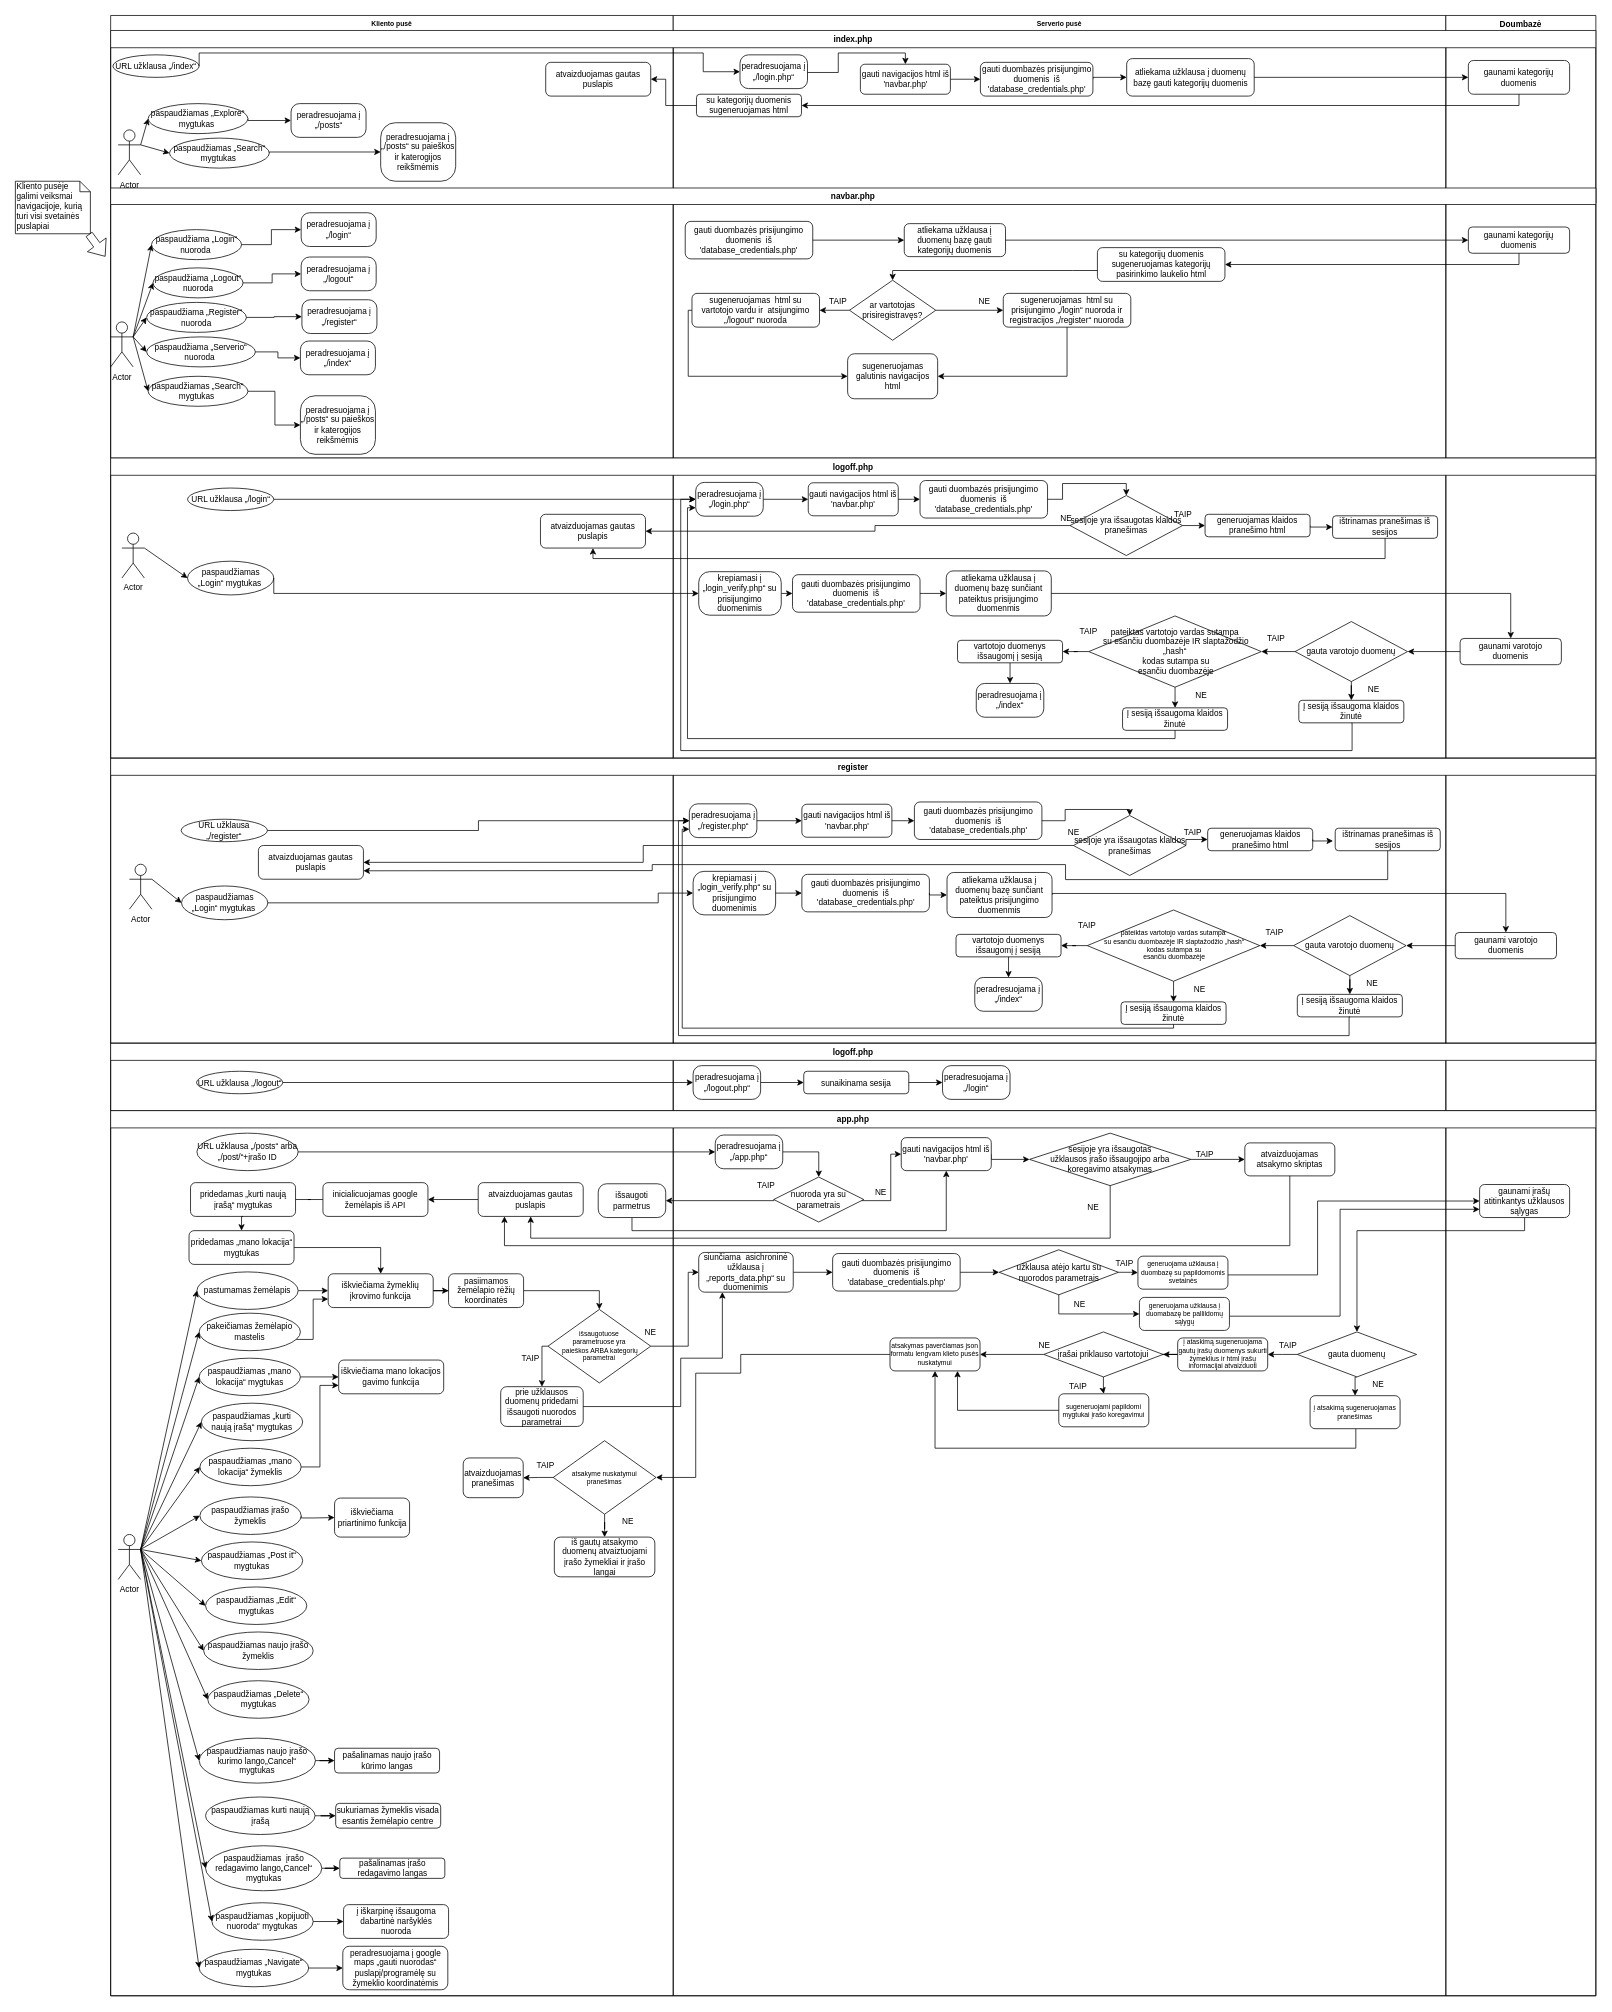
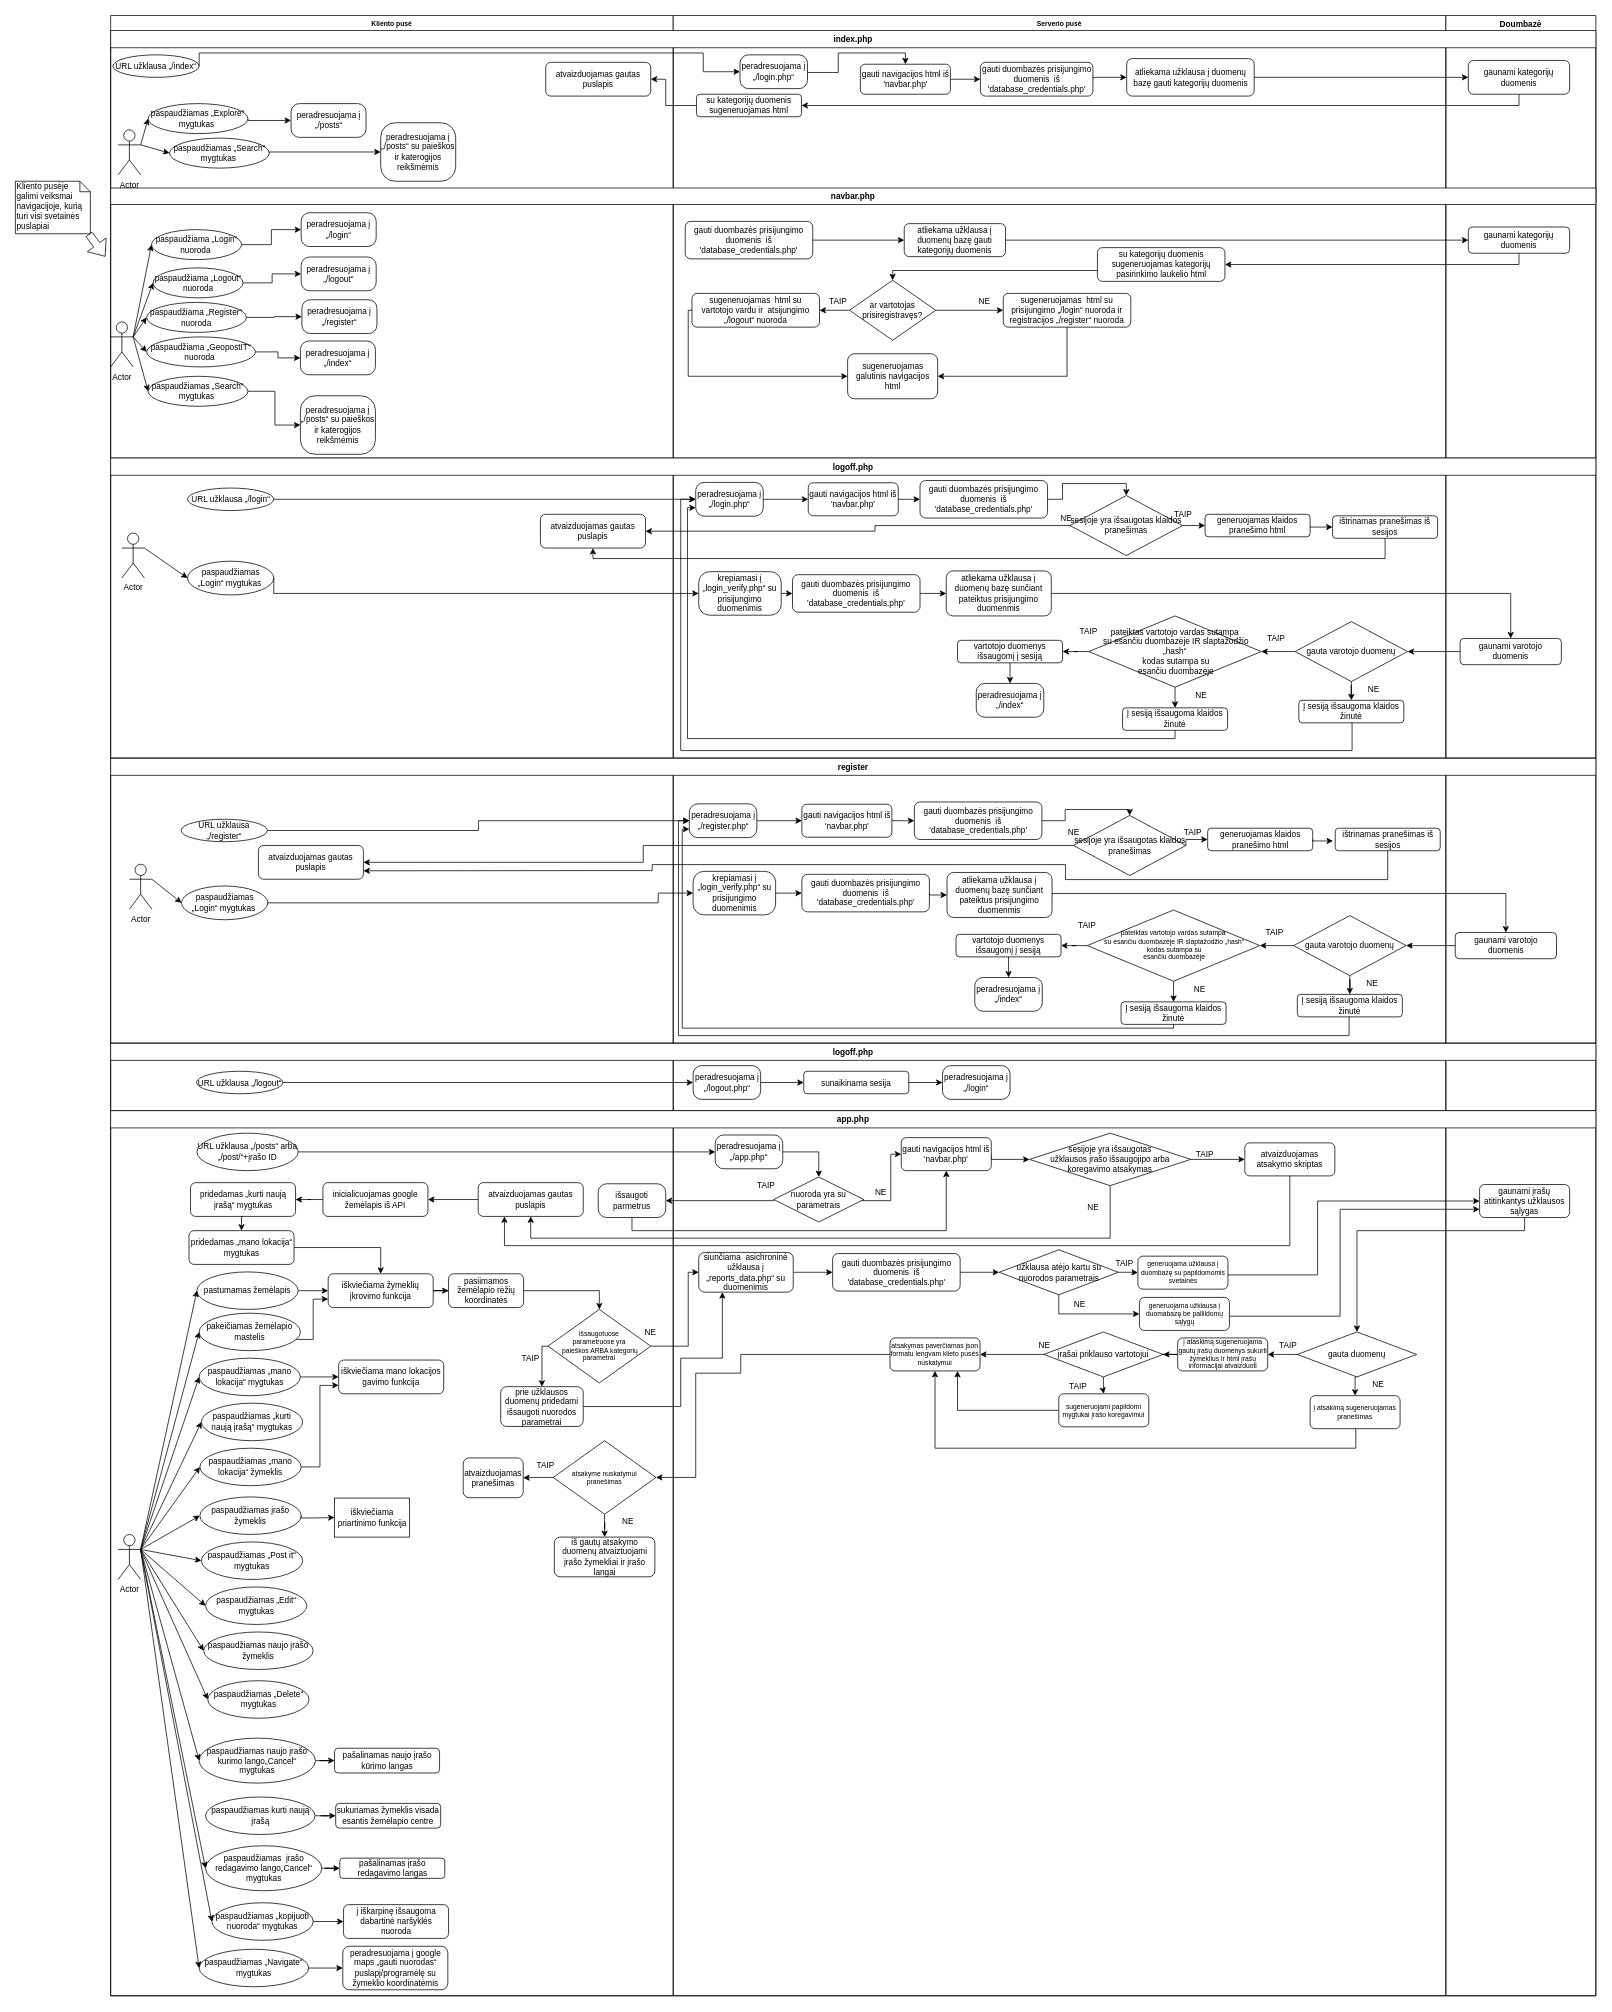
(201, 352) -> (201, 352)
(300, 1199) -> (302, 1199)
(372, 1517) -> (372, 1517)
